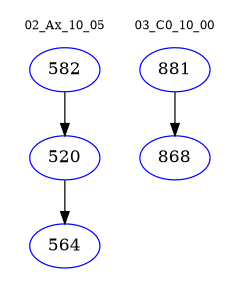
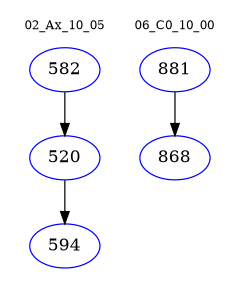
(175, 26) -> (175, 26)
(65, 246) -> (65, 246)
